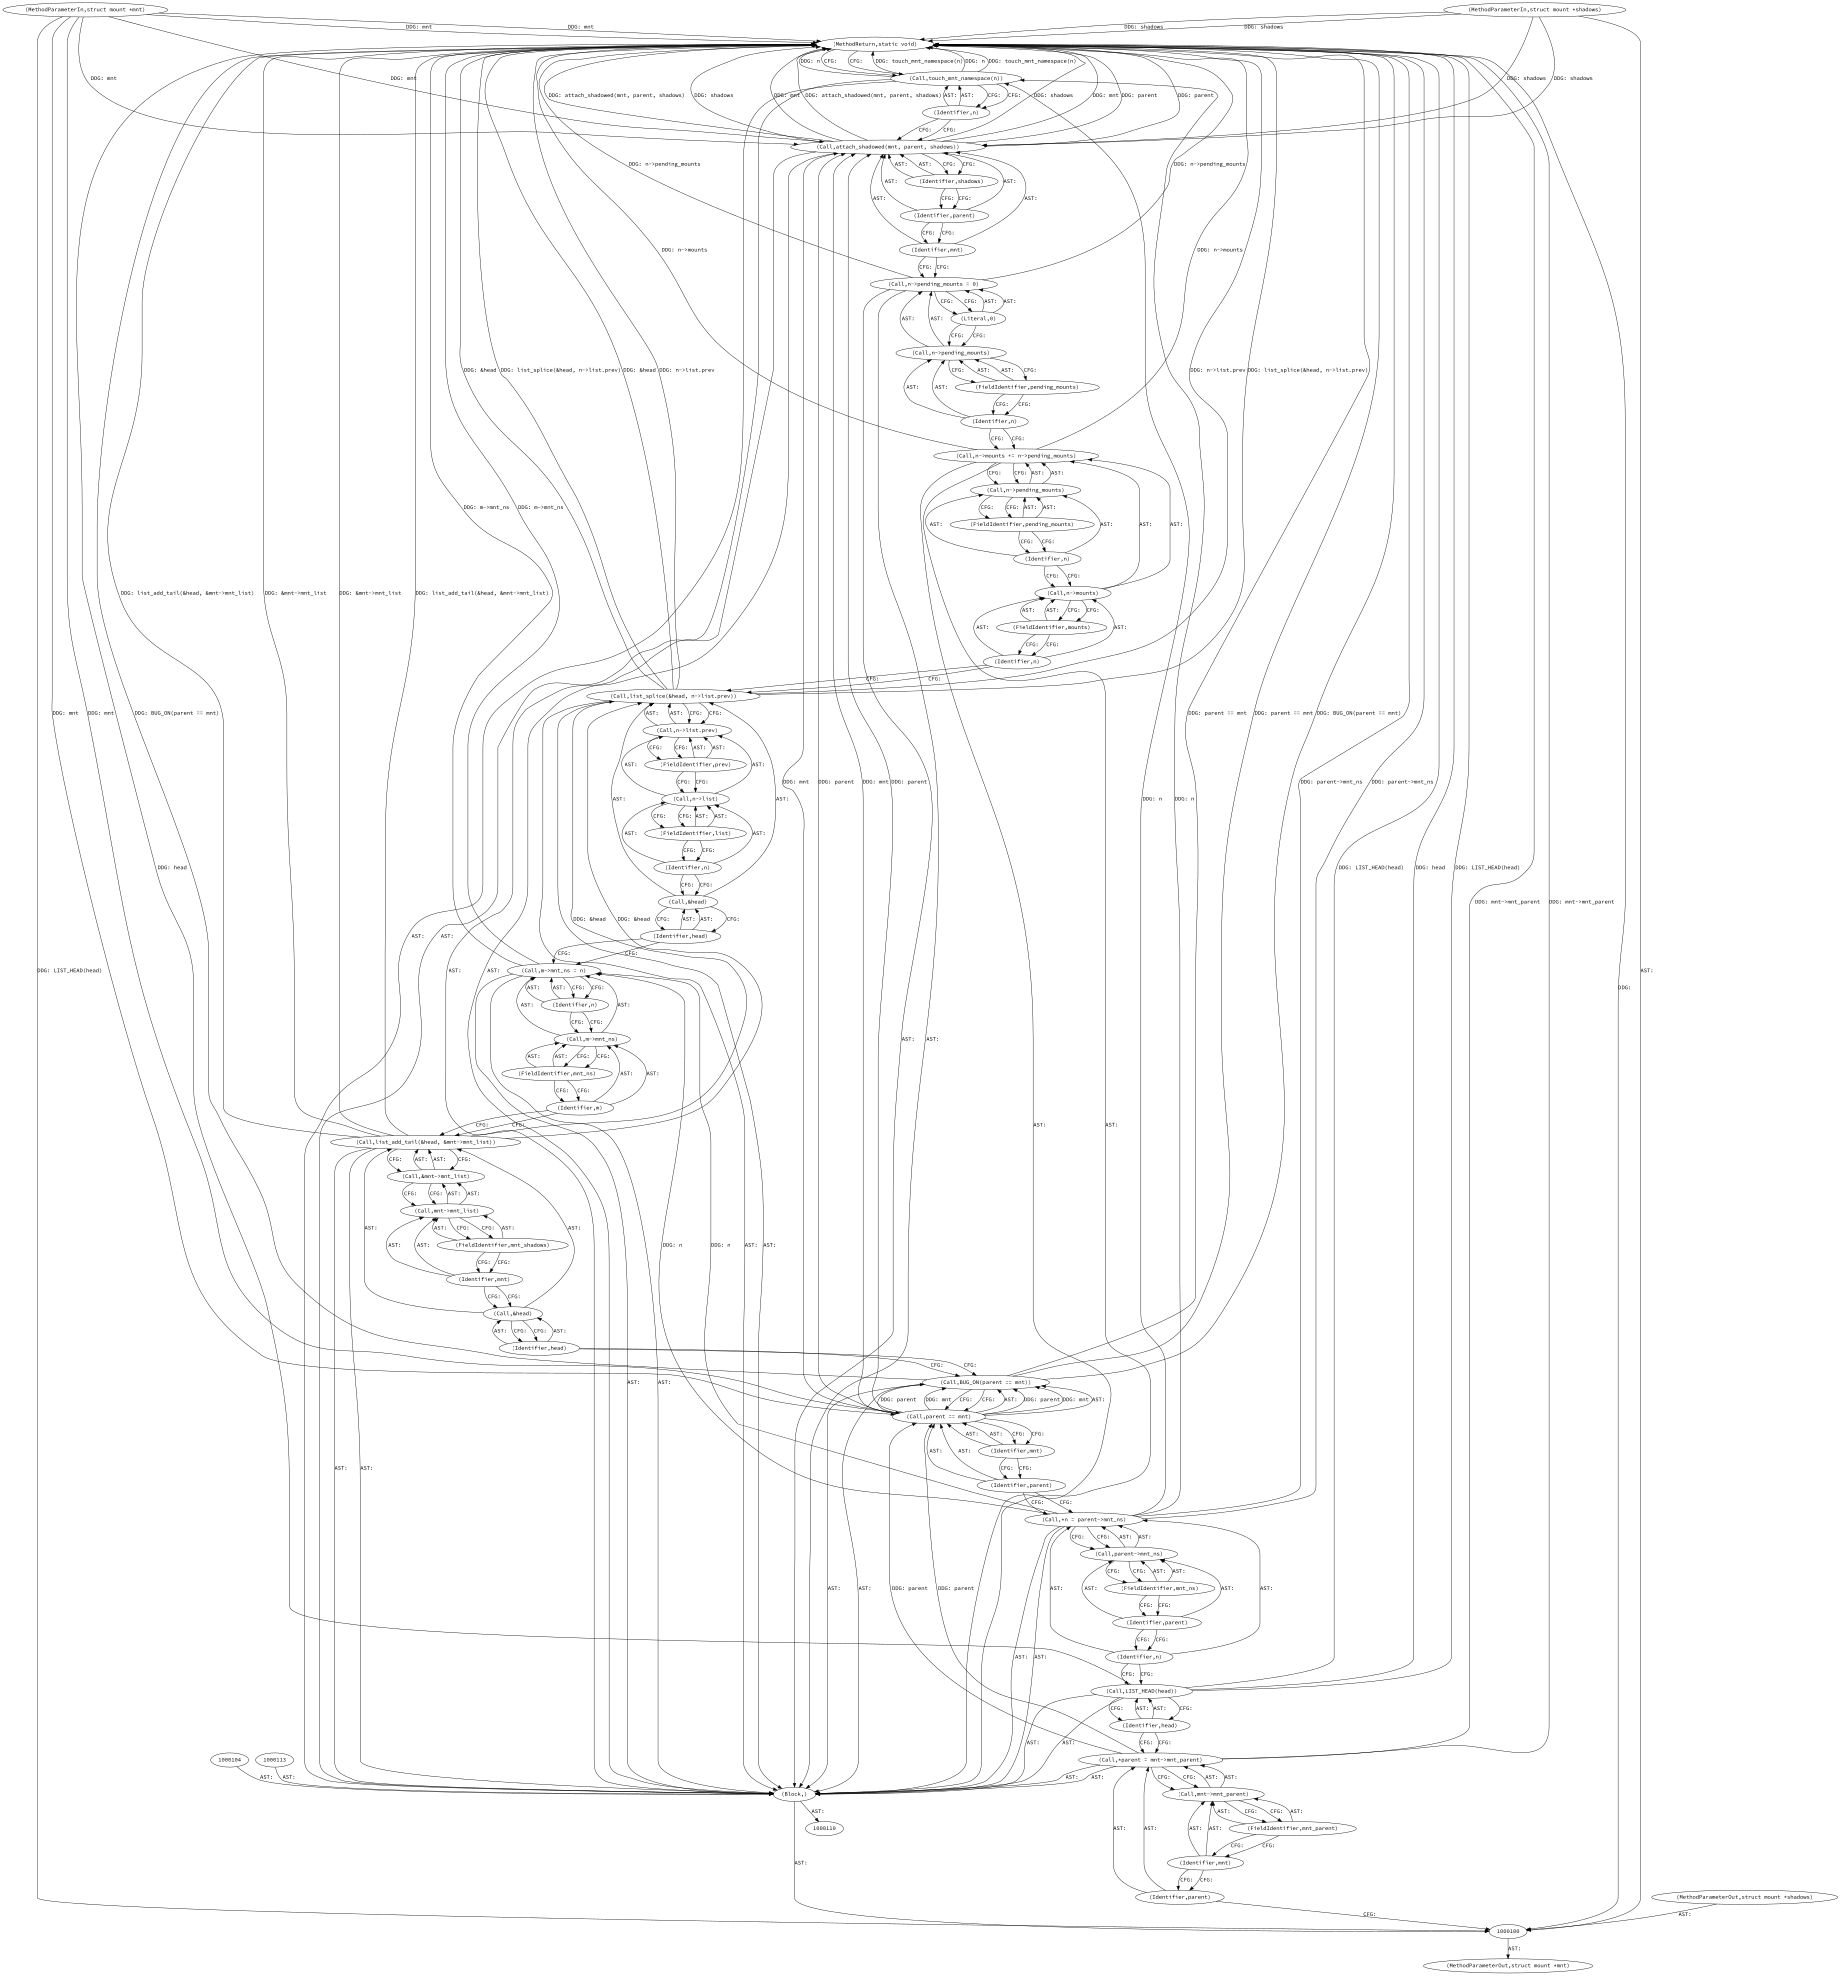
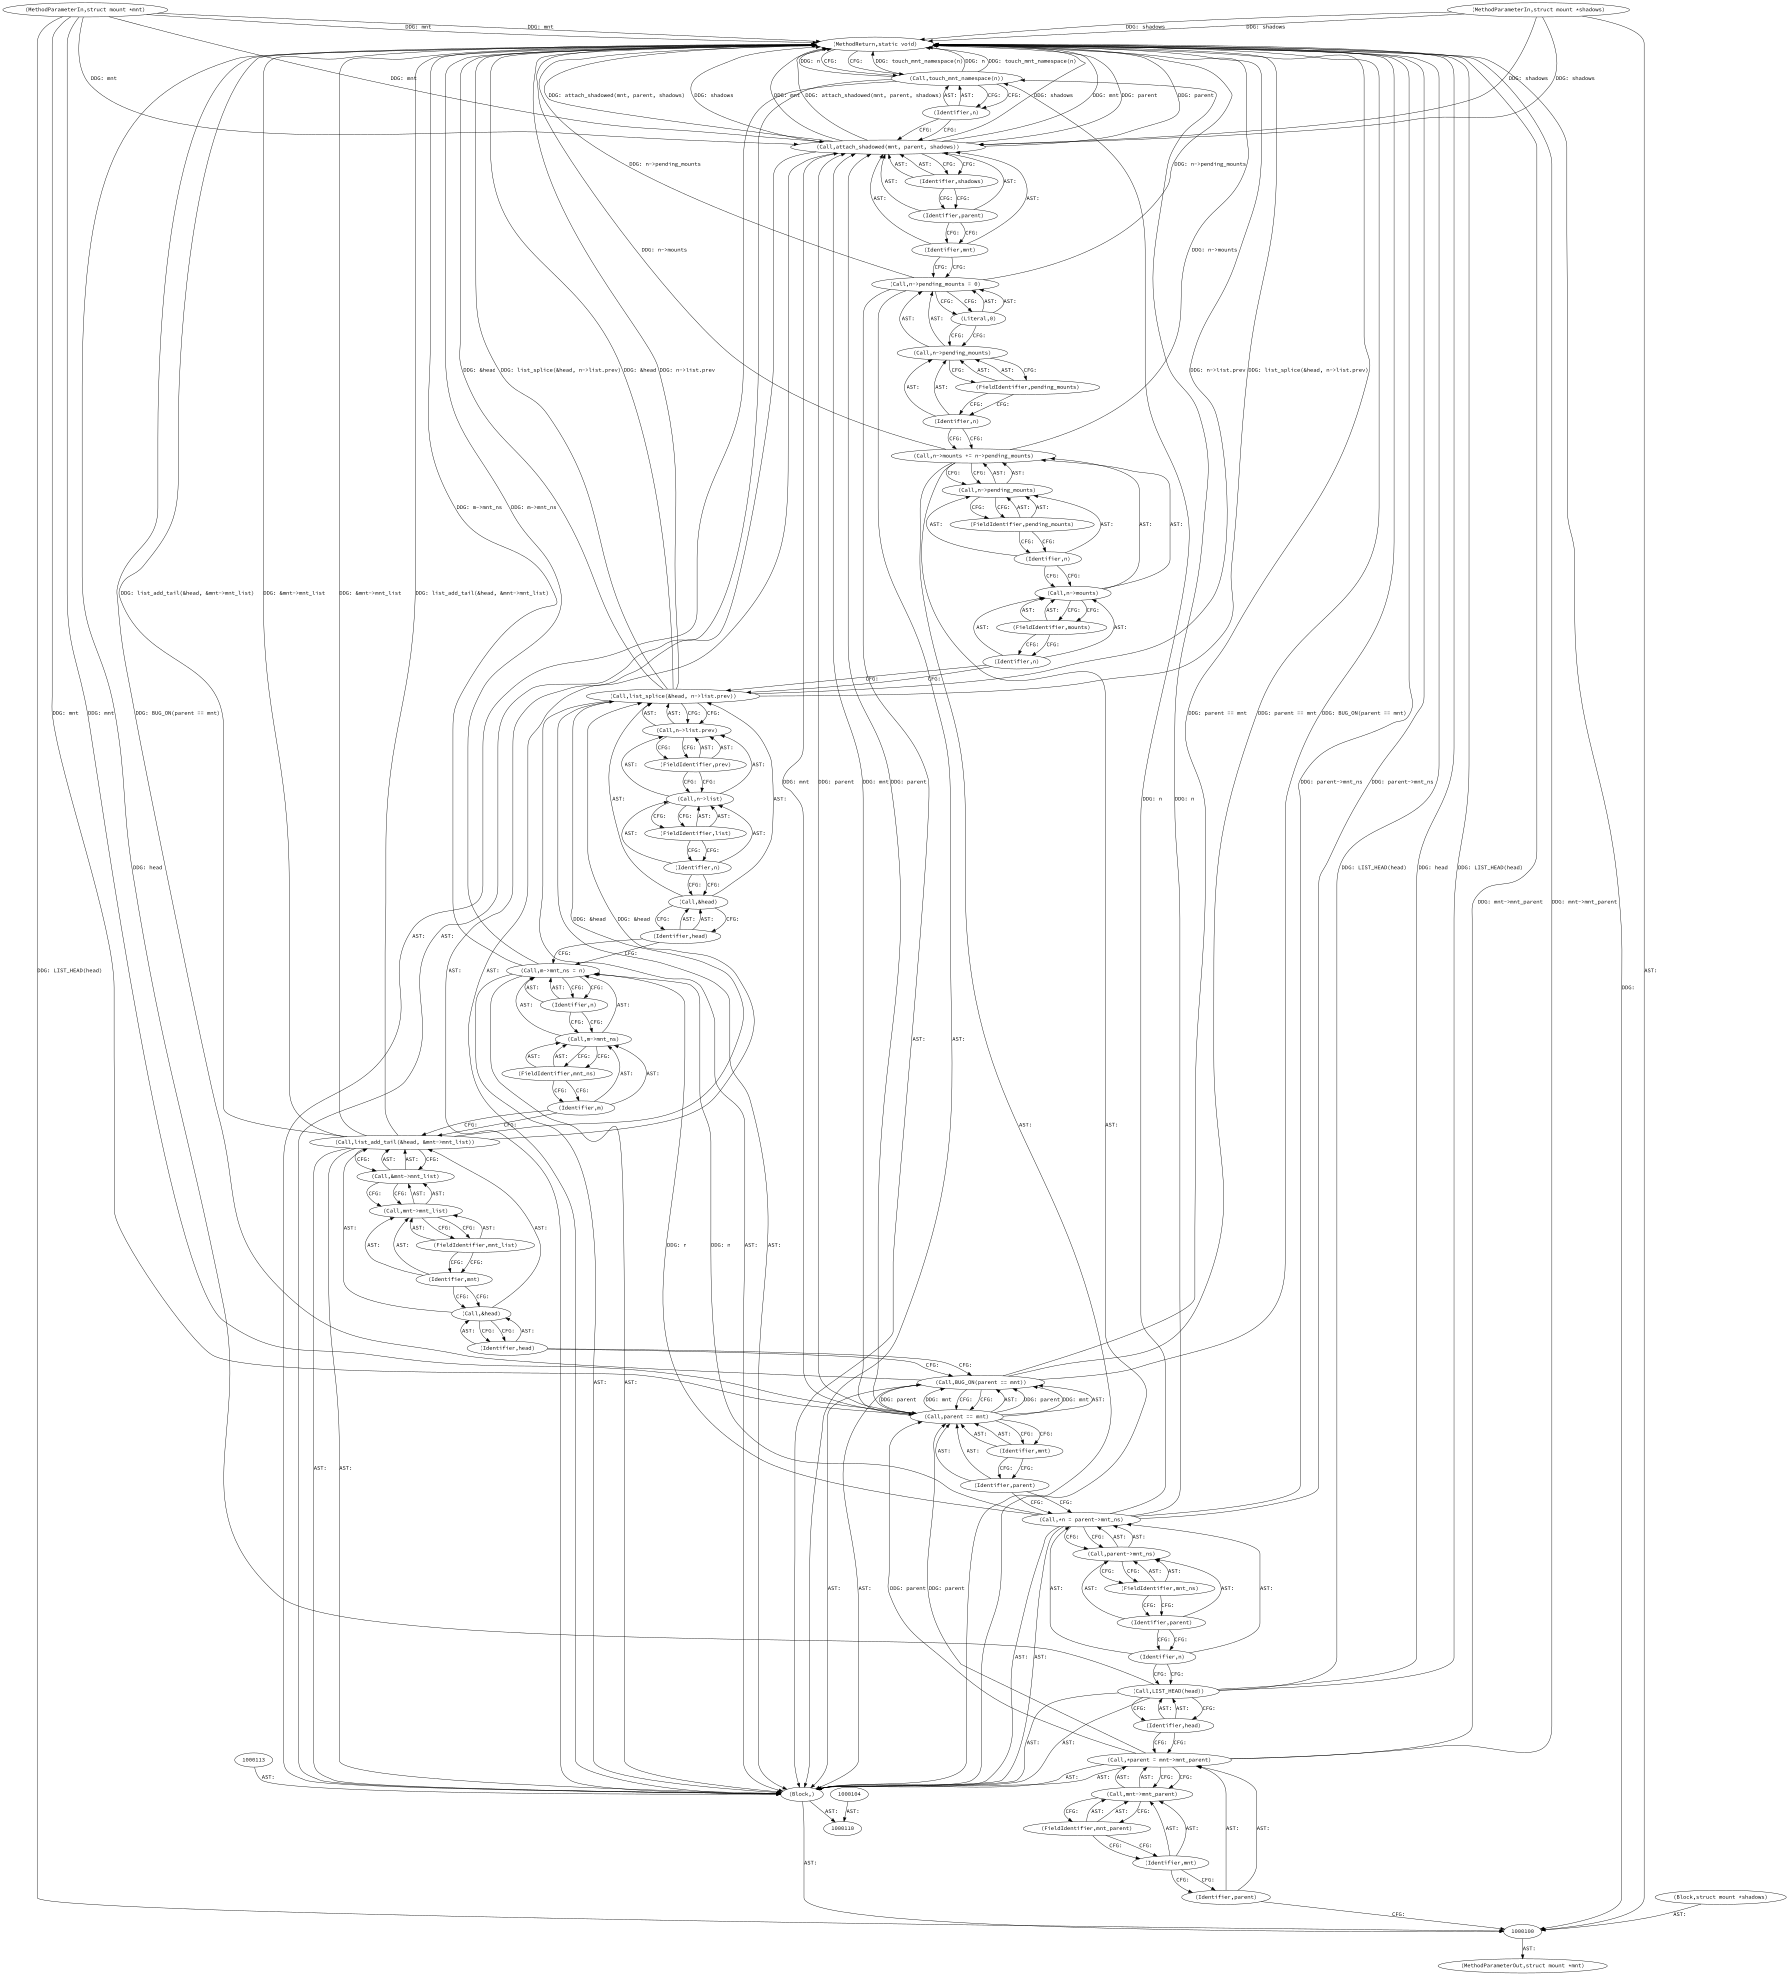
(503, 1245) -> (475, 1245)
(501, 1793) -> (846, 1810)
(1745, 1897) -> (1721, 1897)
